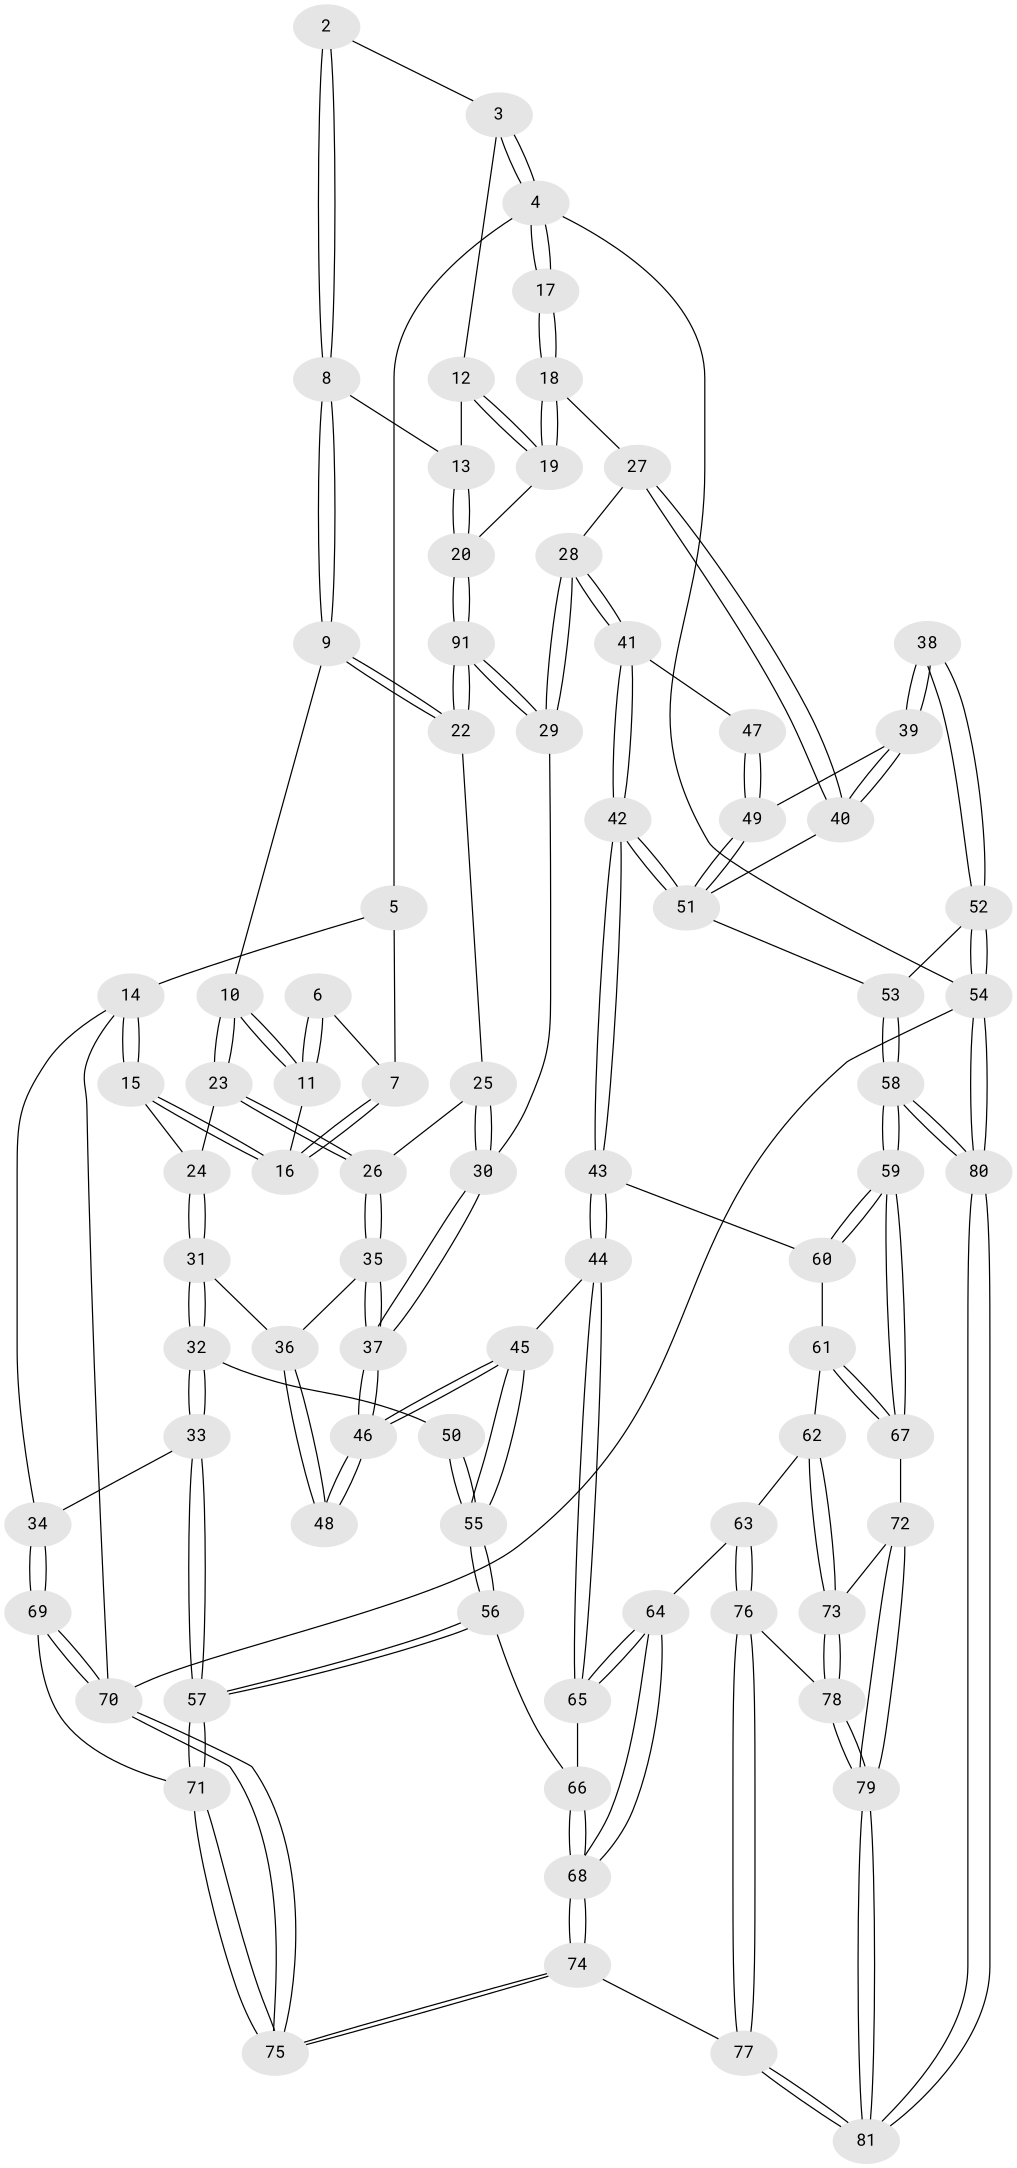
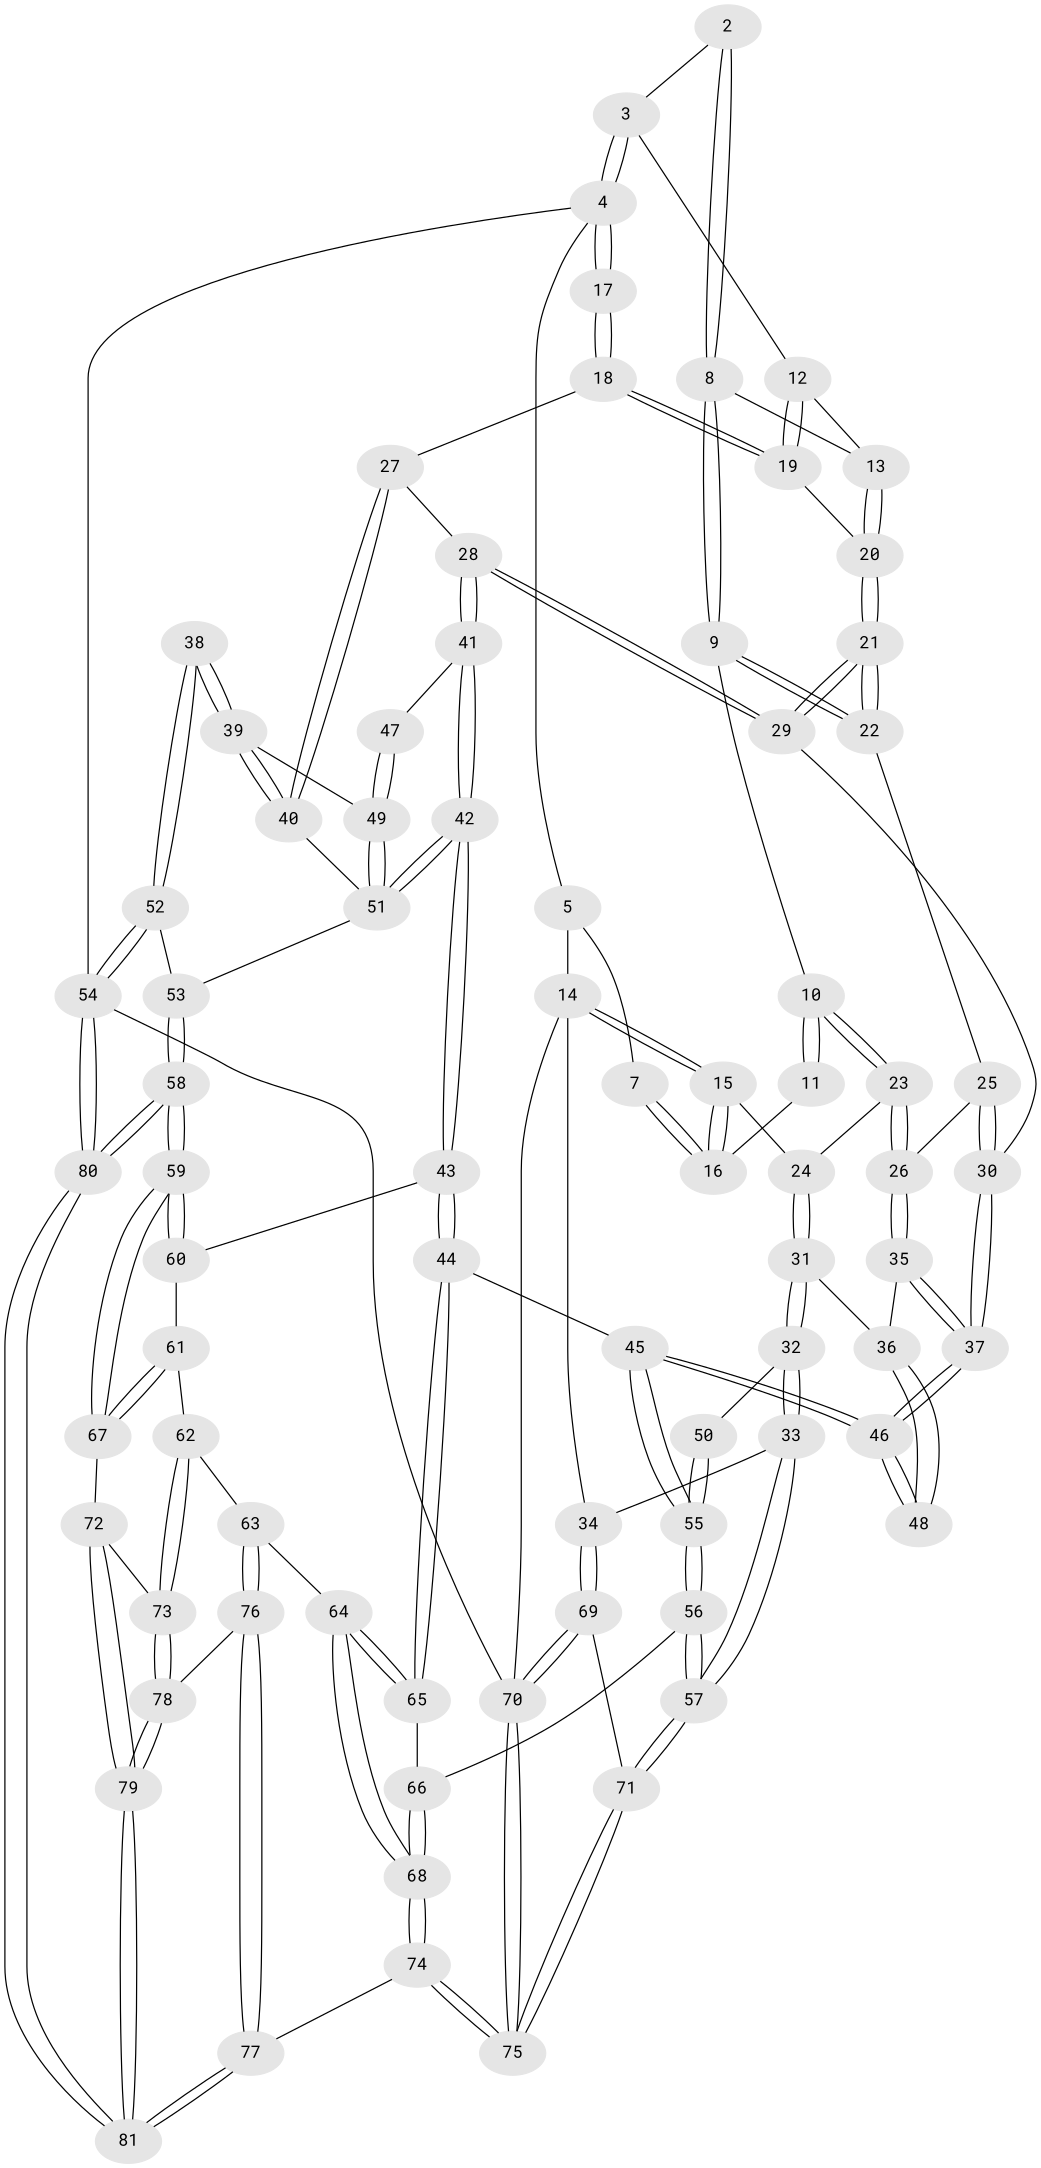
(461, 644) -> (870, 644)
(318, 996) -> none
